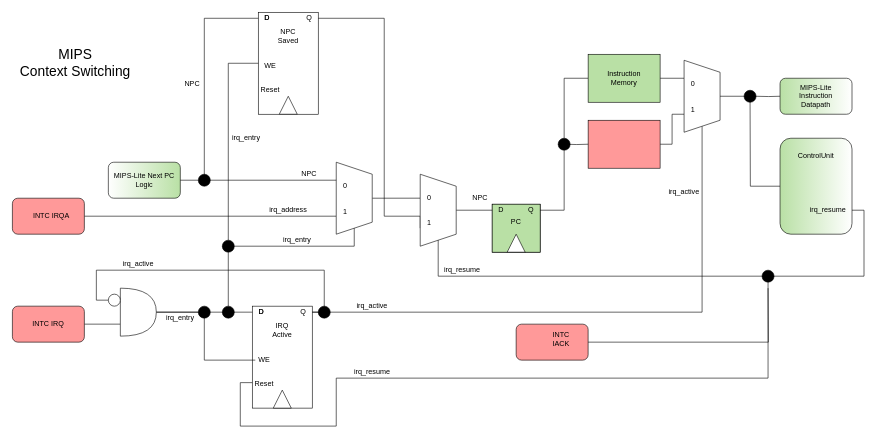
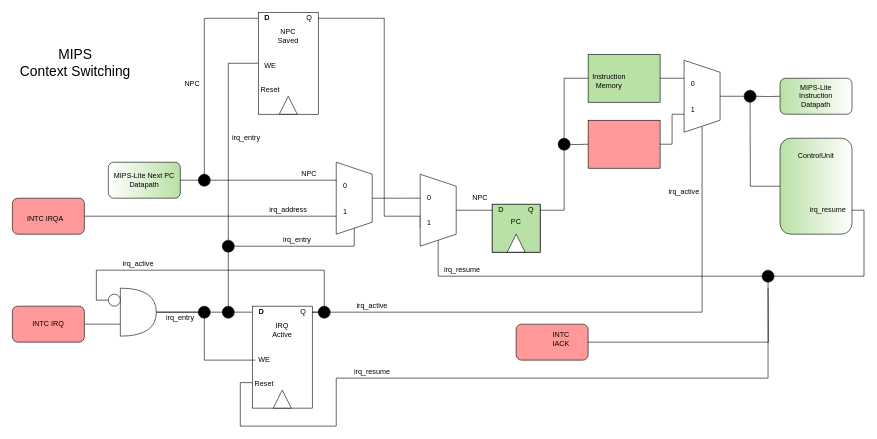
(624, 78) -> (609, 81)
(144, 180) -> (144, 180)
(51, 216) -> (45, 219)
